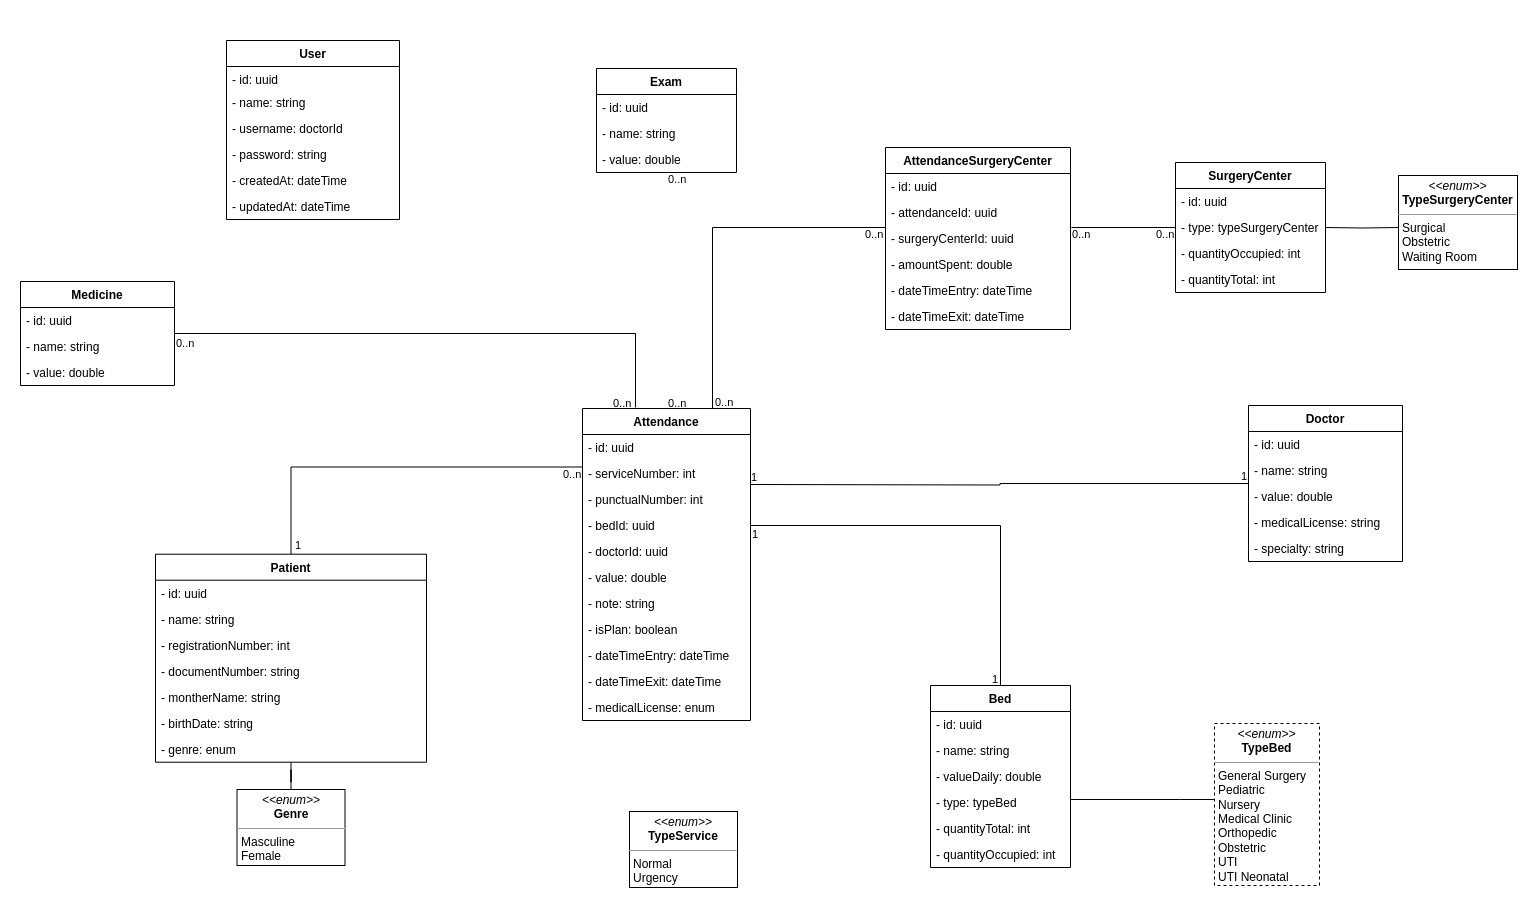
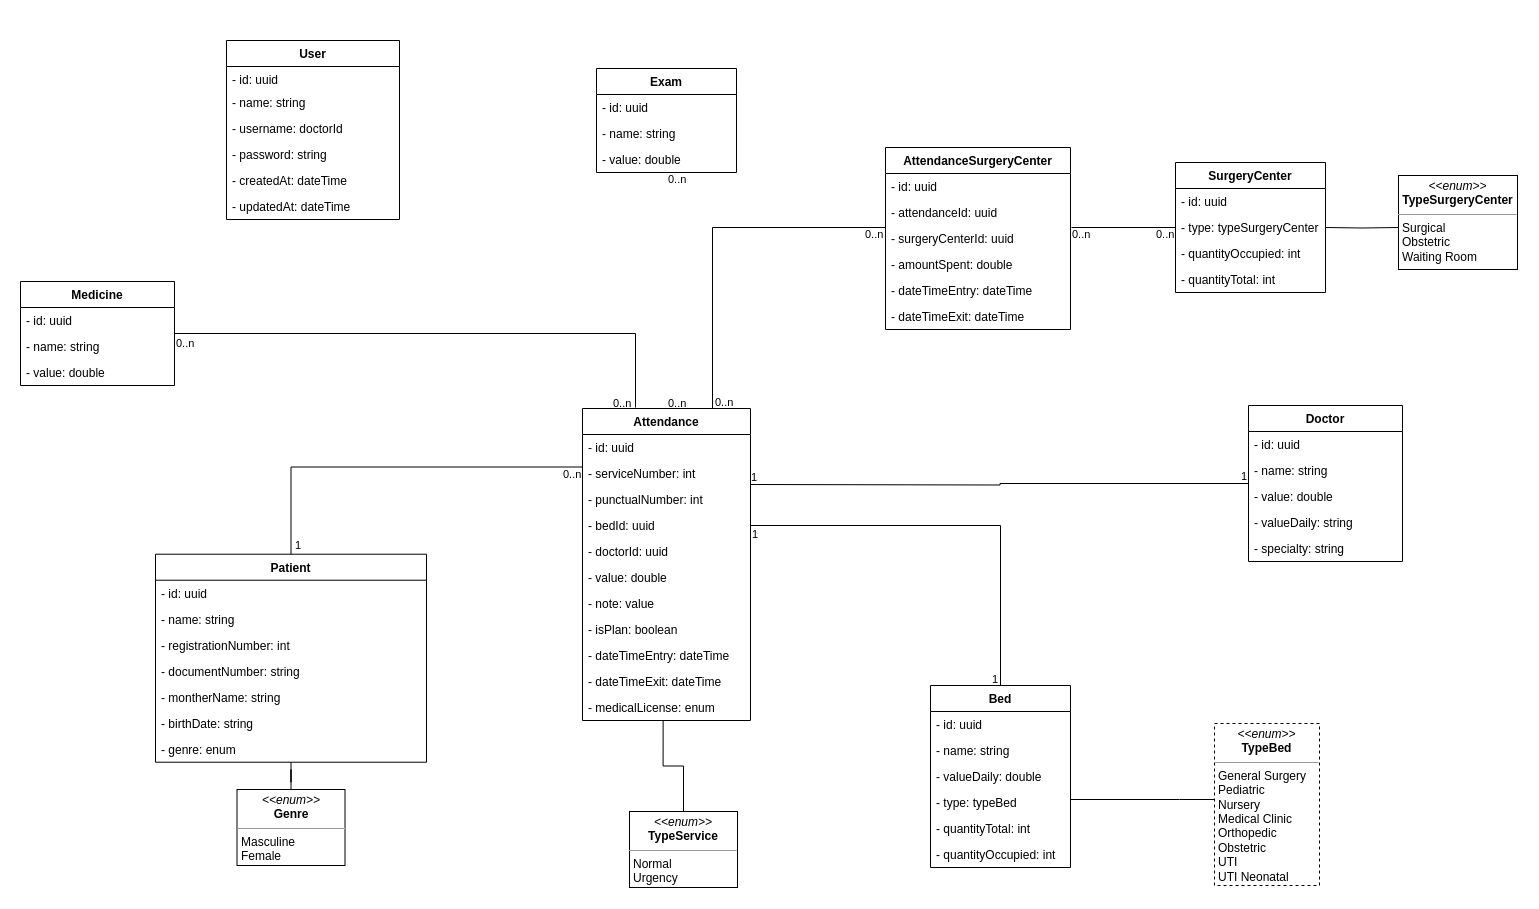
(1324, 523) -> (1310, 523)
(629, 604) -> (625, 604)
none -> (673, 766)
